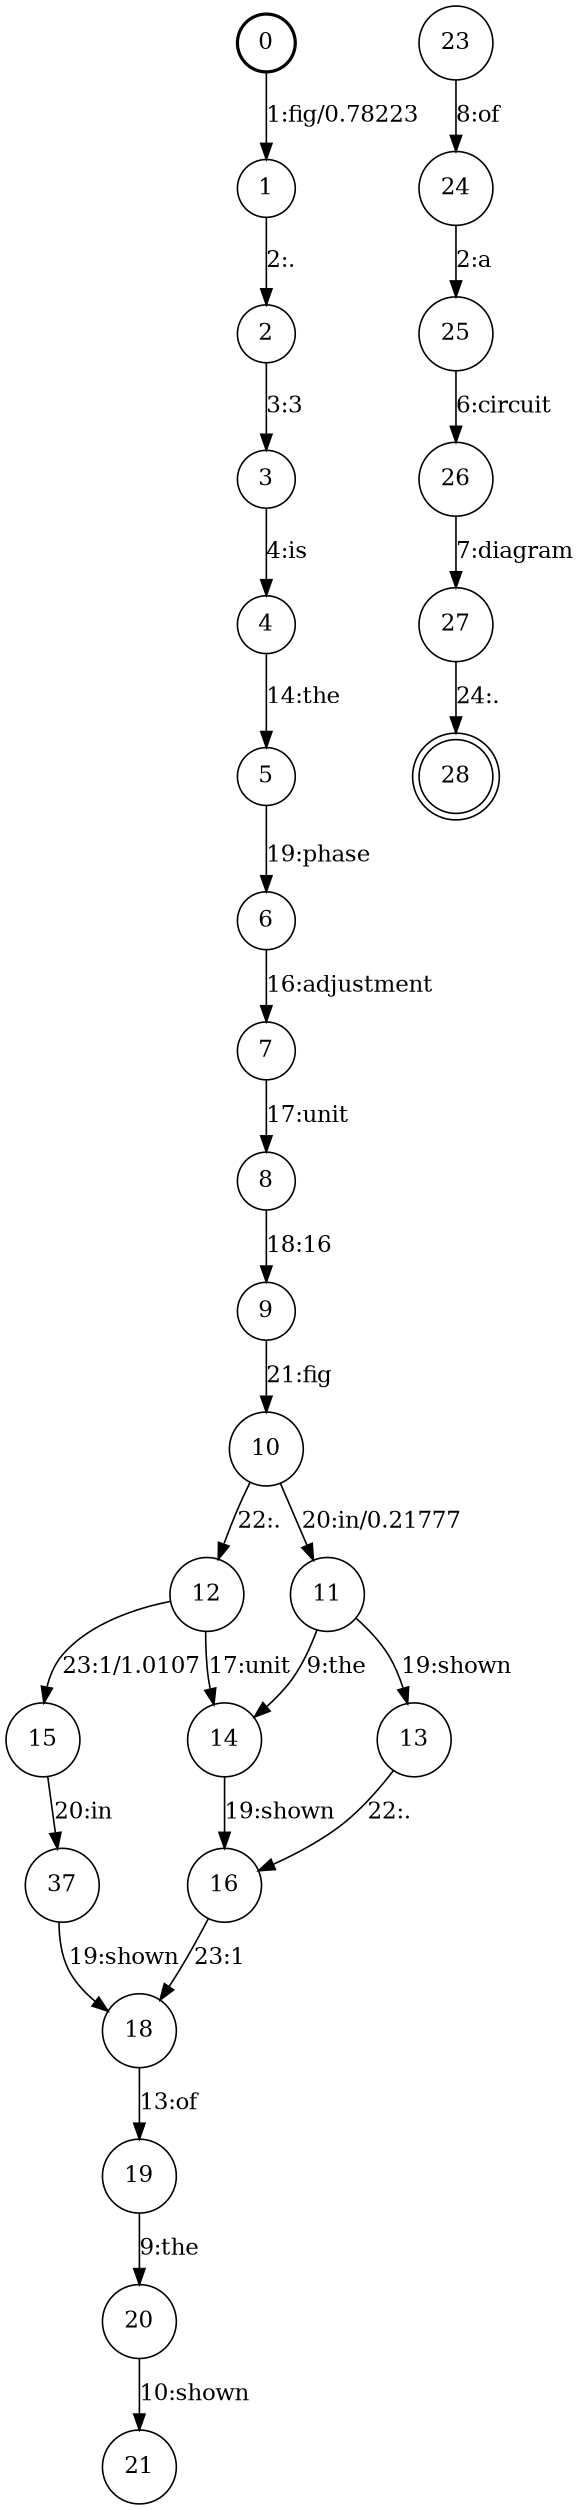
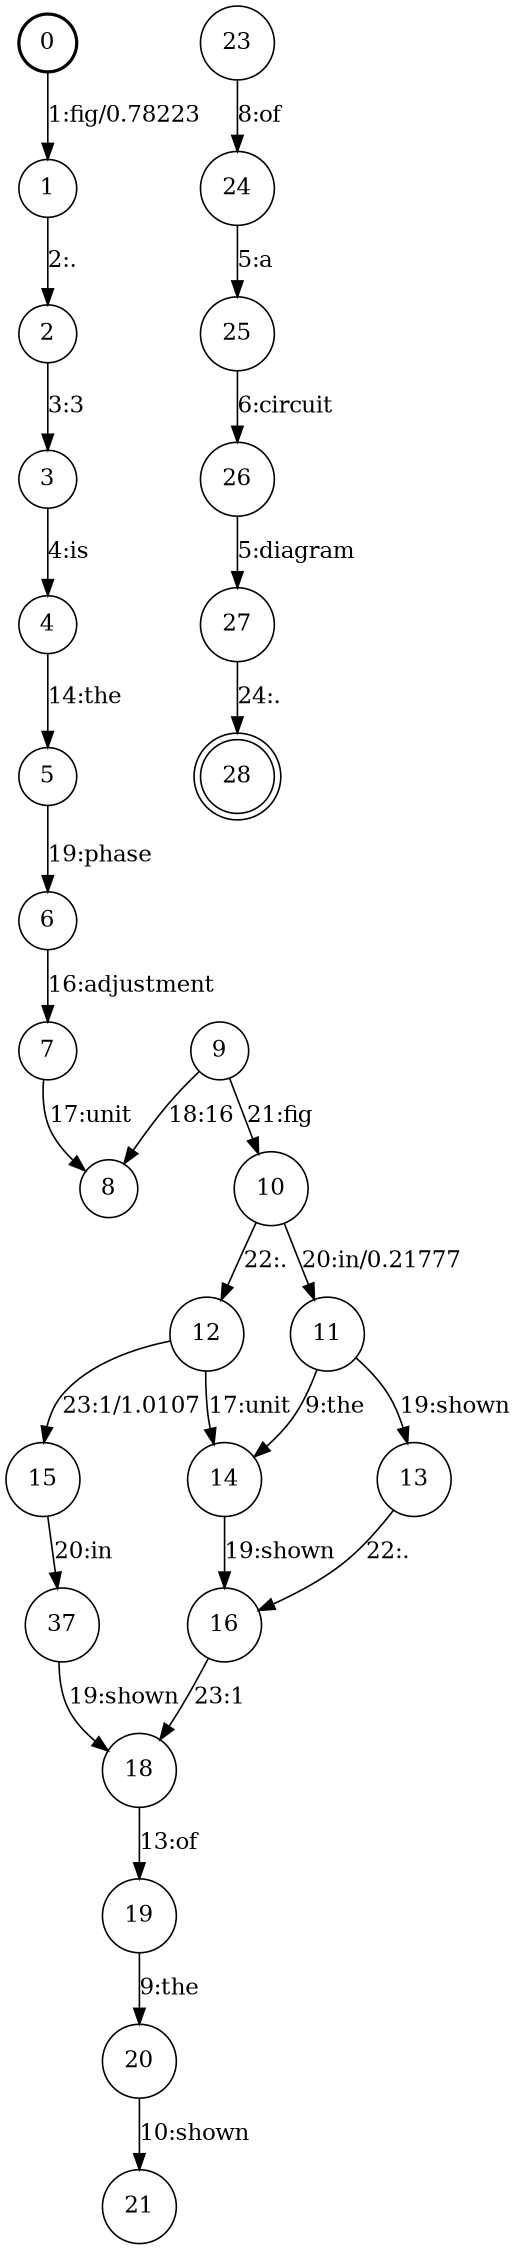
(474, 261) -> (255, 261)
(515, 552) -> (296, 552)
(266, 1238) -> (164, 1109)
